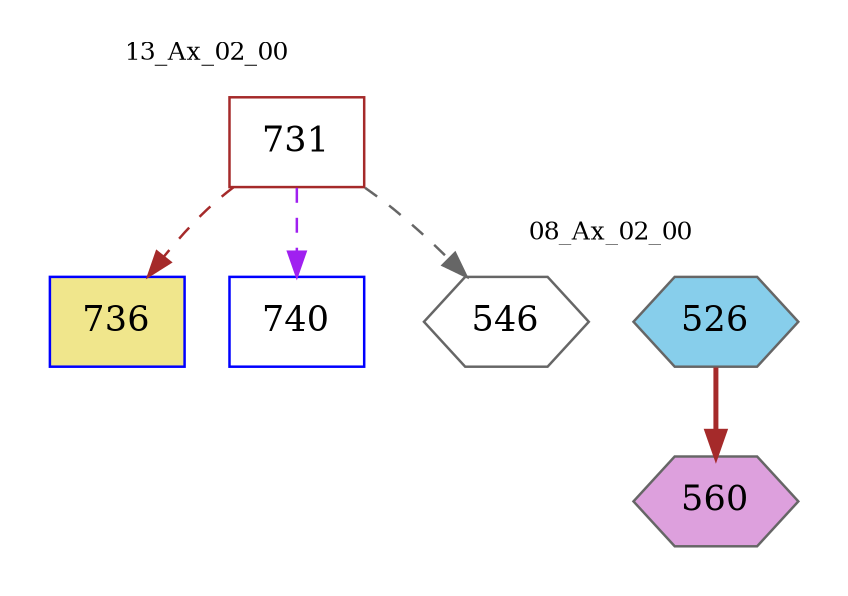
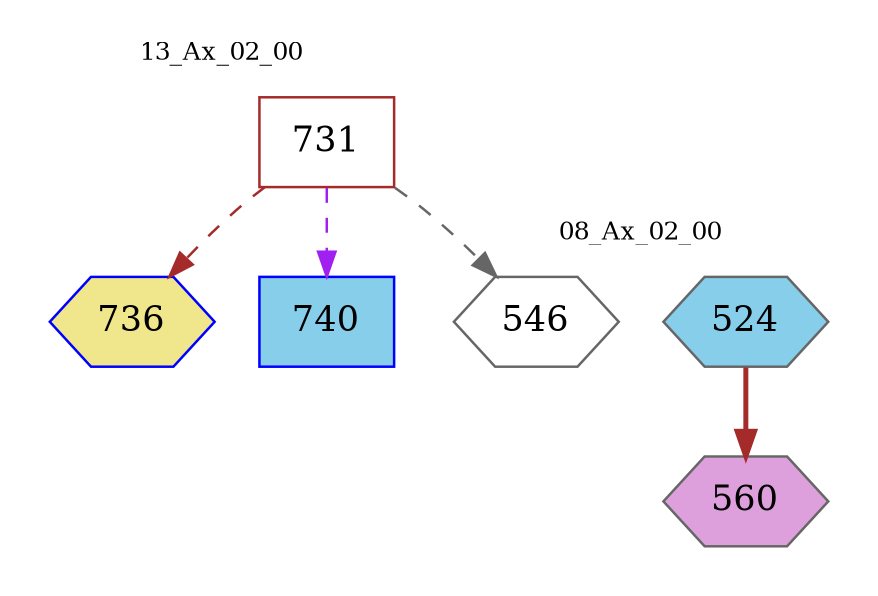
(117, 322) -> (132, 322)
(297, 322) -> (327, 322)
(716, 322) -> (746, 322)
